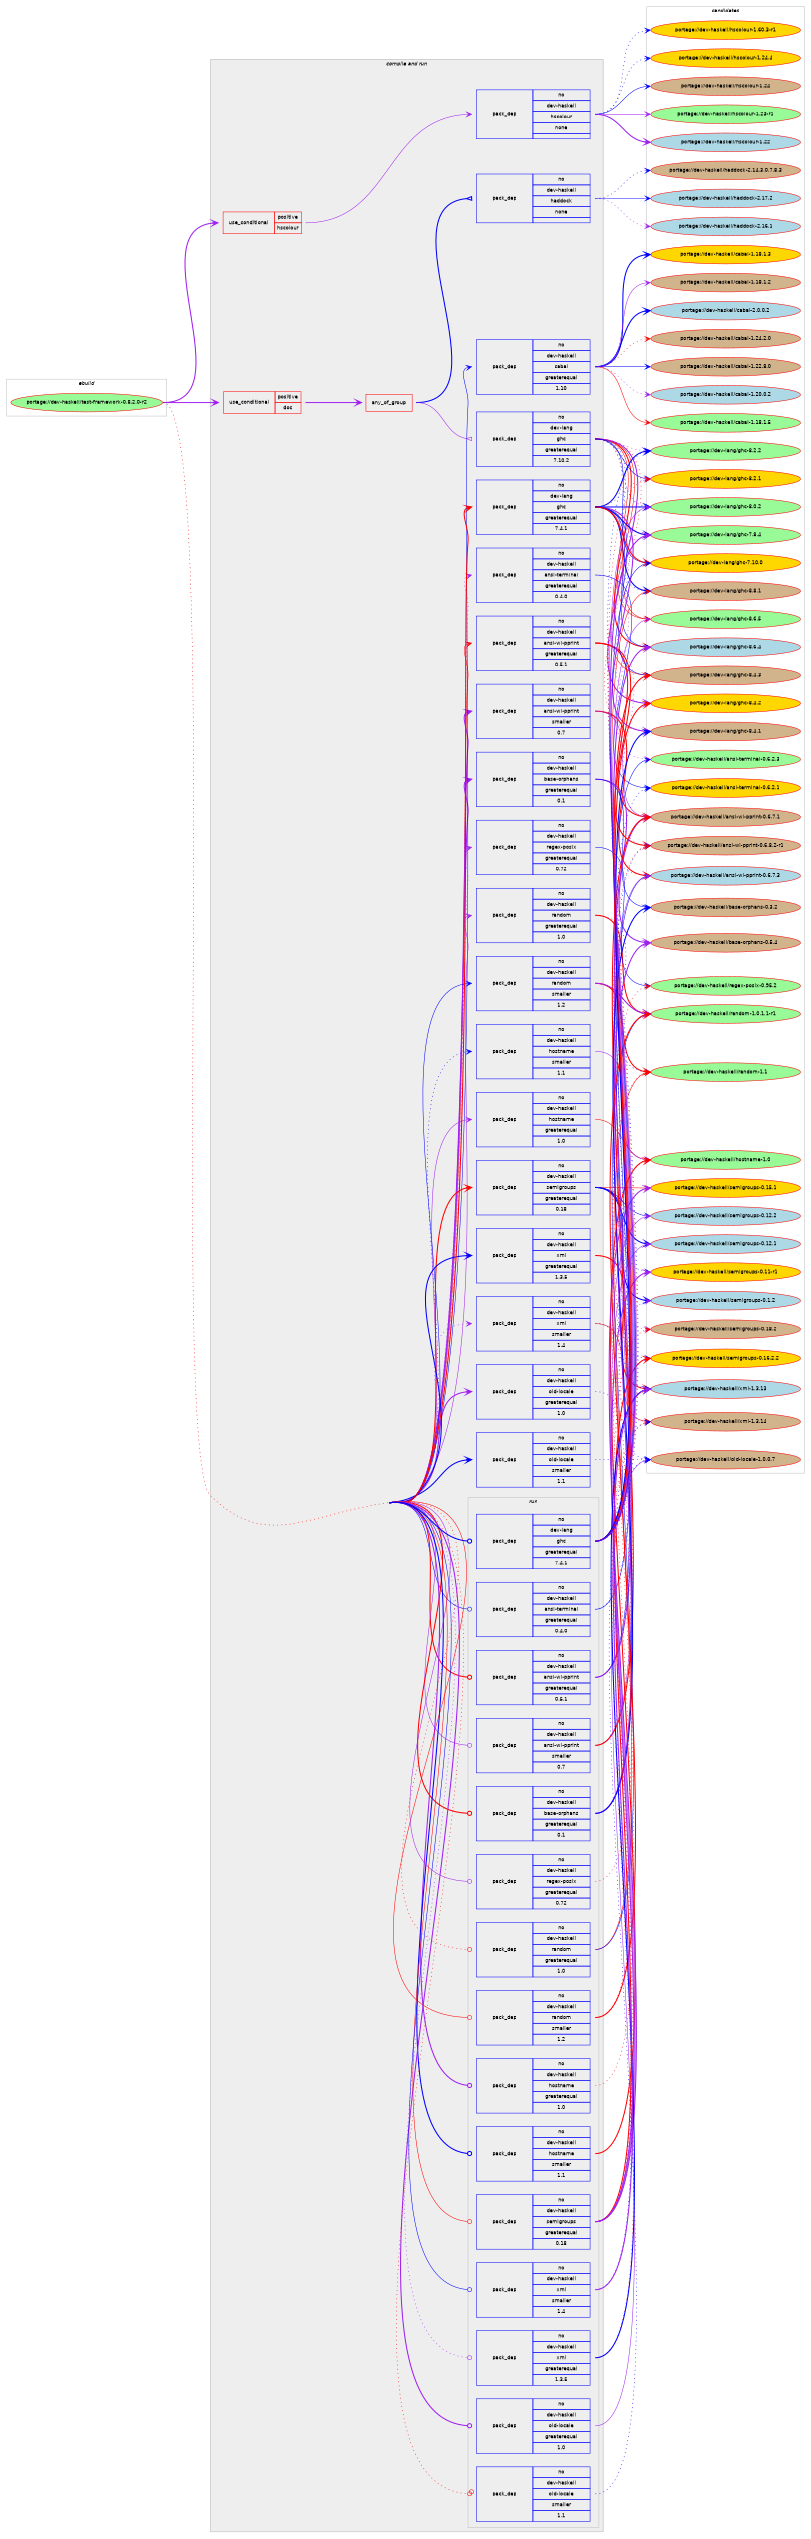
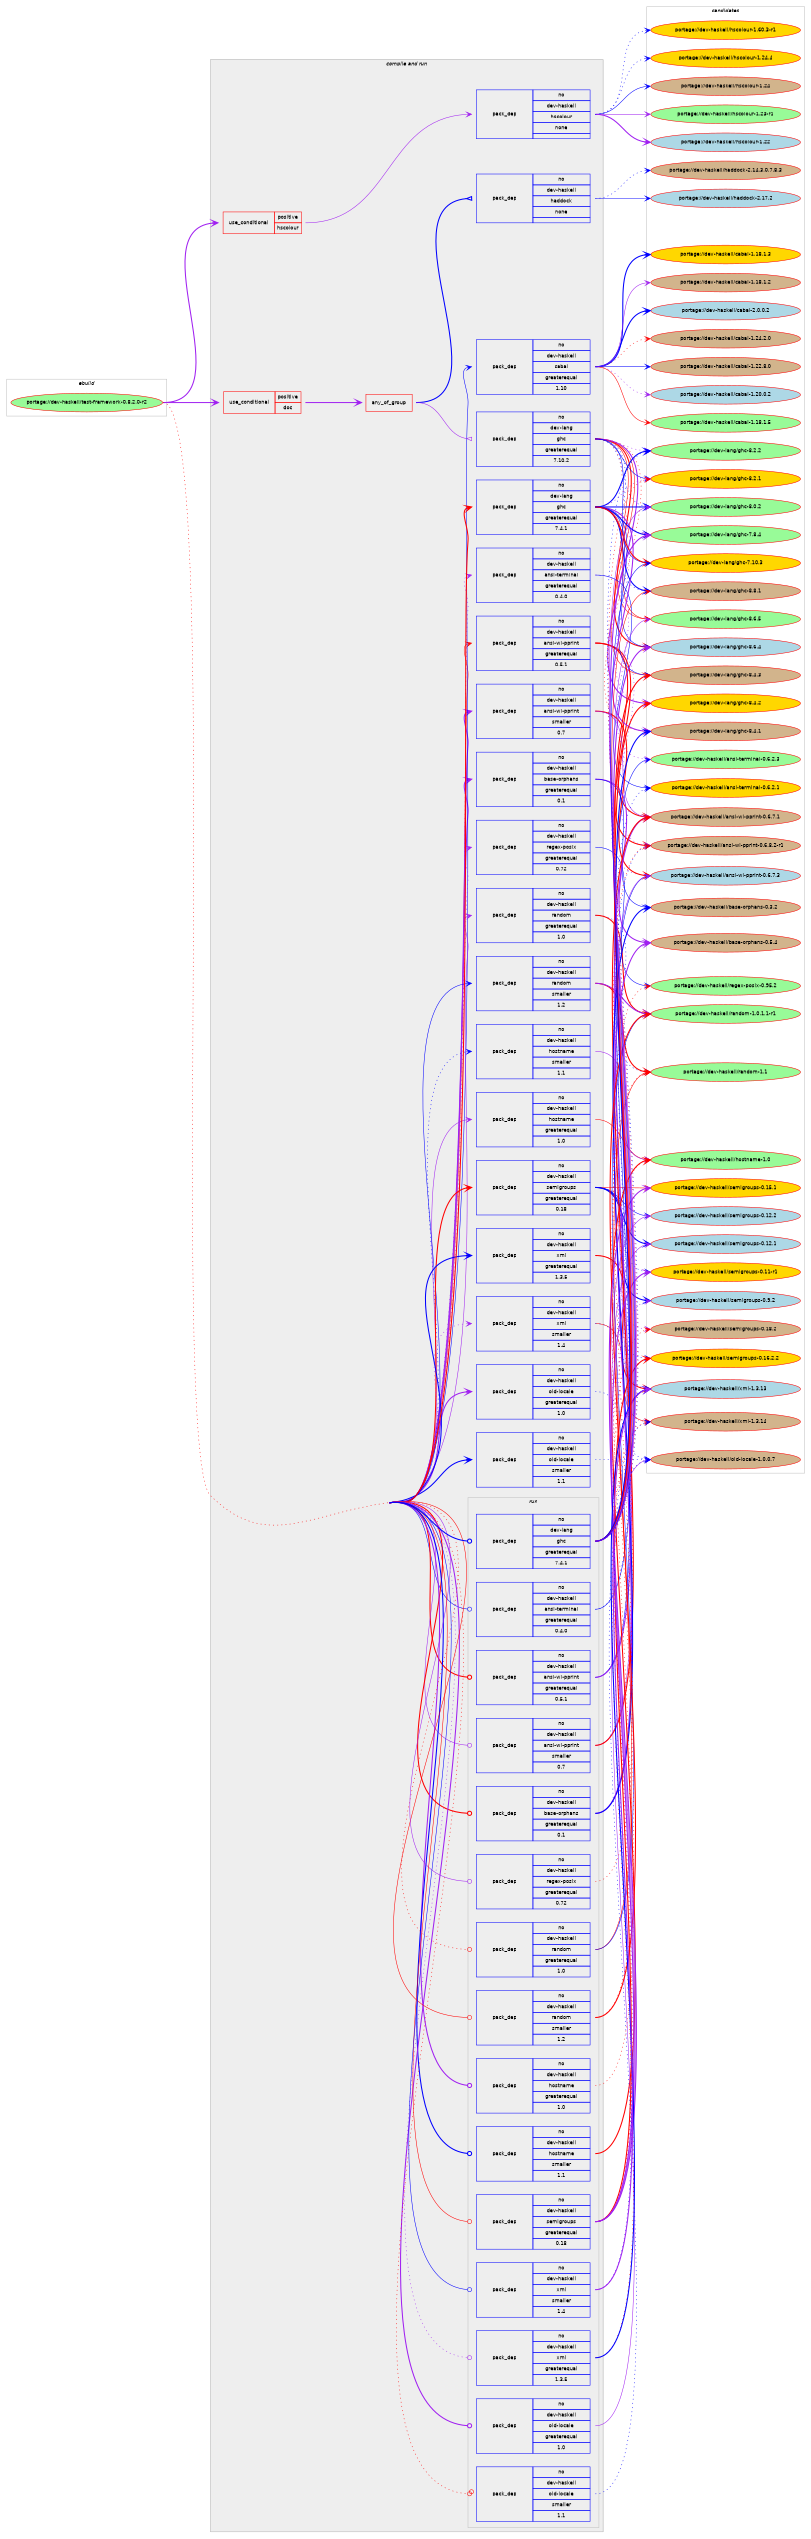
(726, 226) -> none
(726, 563) -> (726, 563)
(726, 1301) -> (726, 1301)
